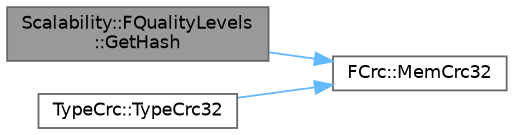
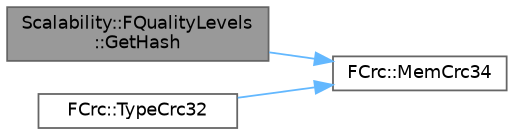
(420, 73) -> (420, 73)
(138, 111) -> (138, 111)
